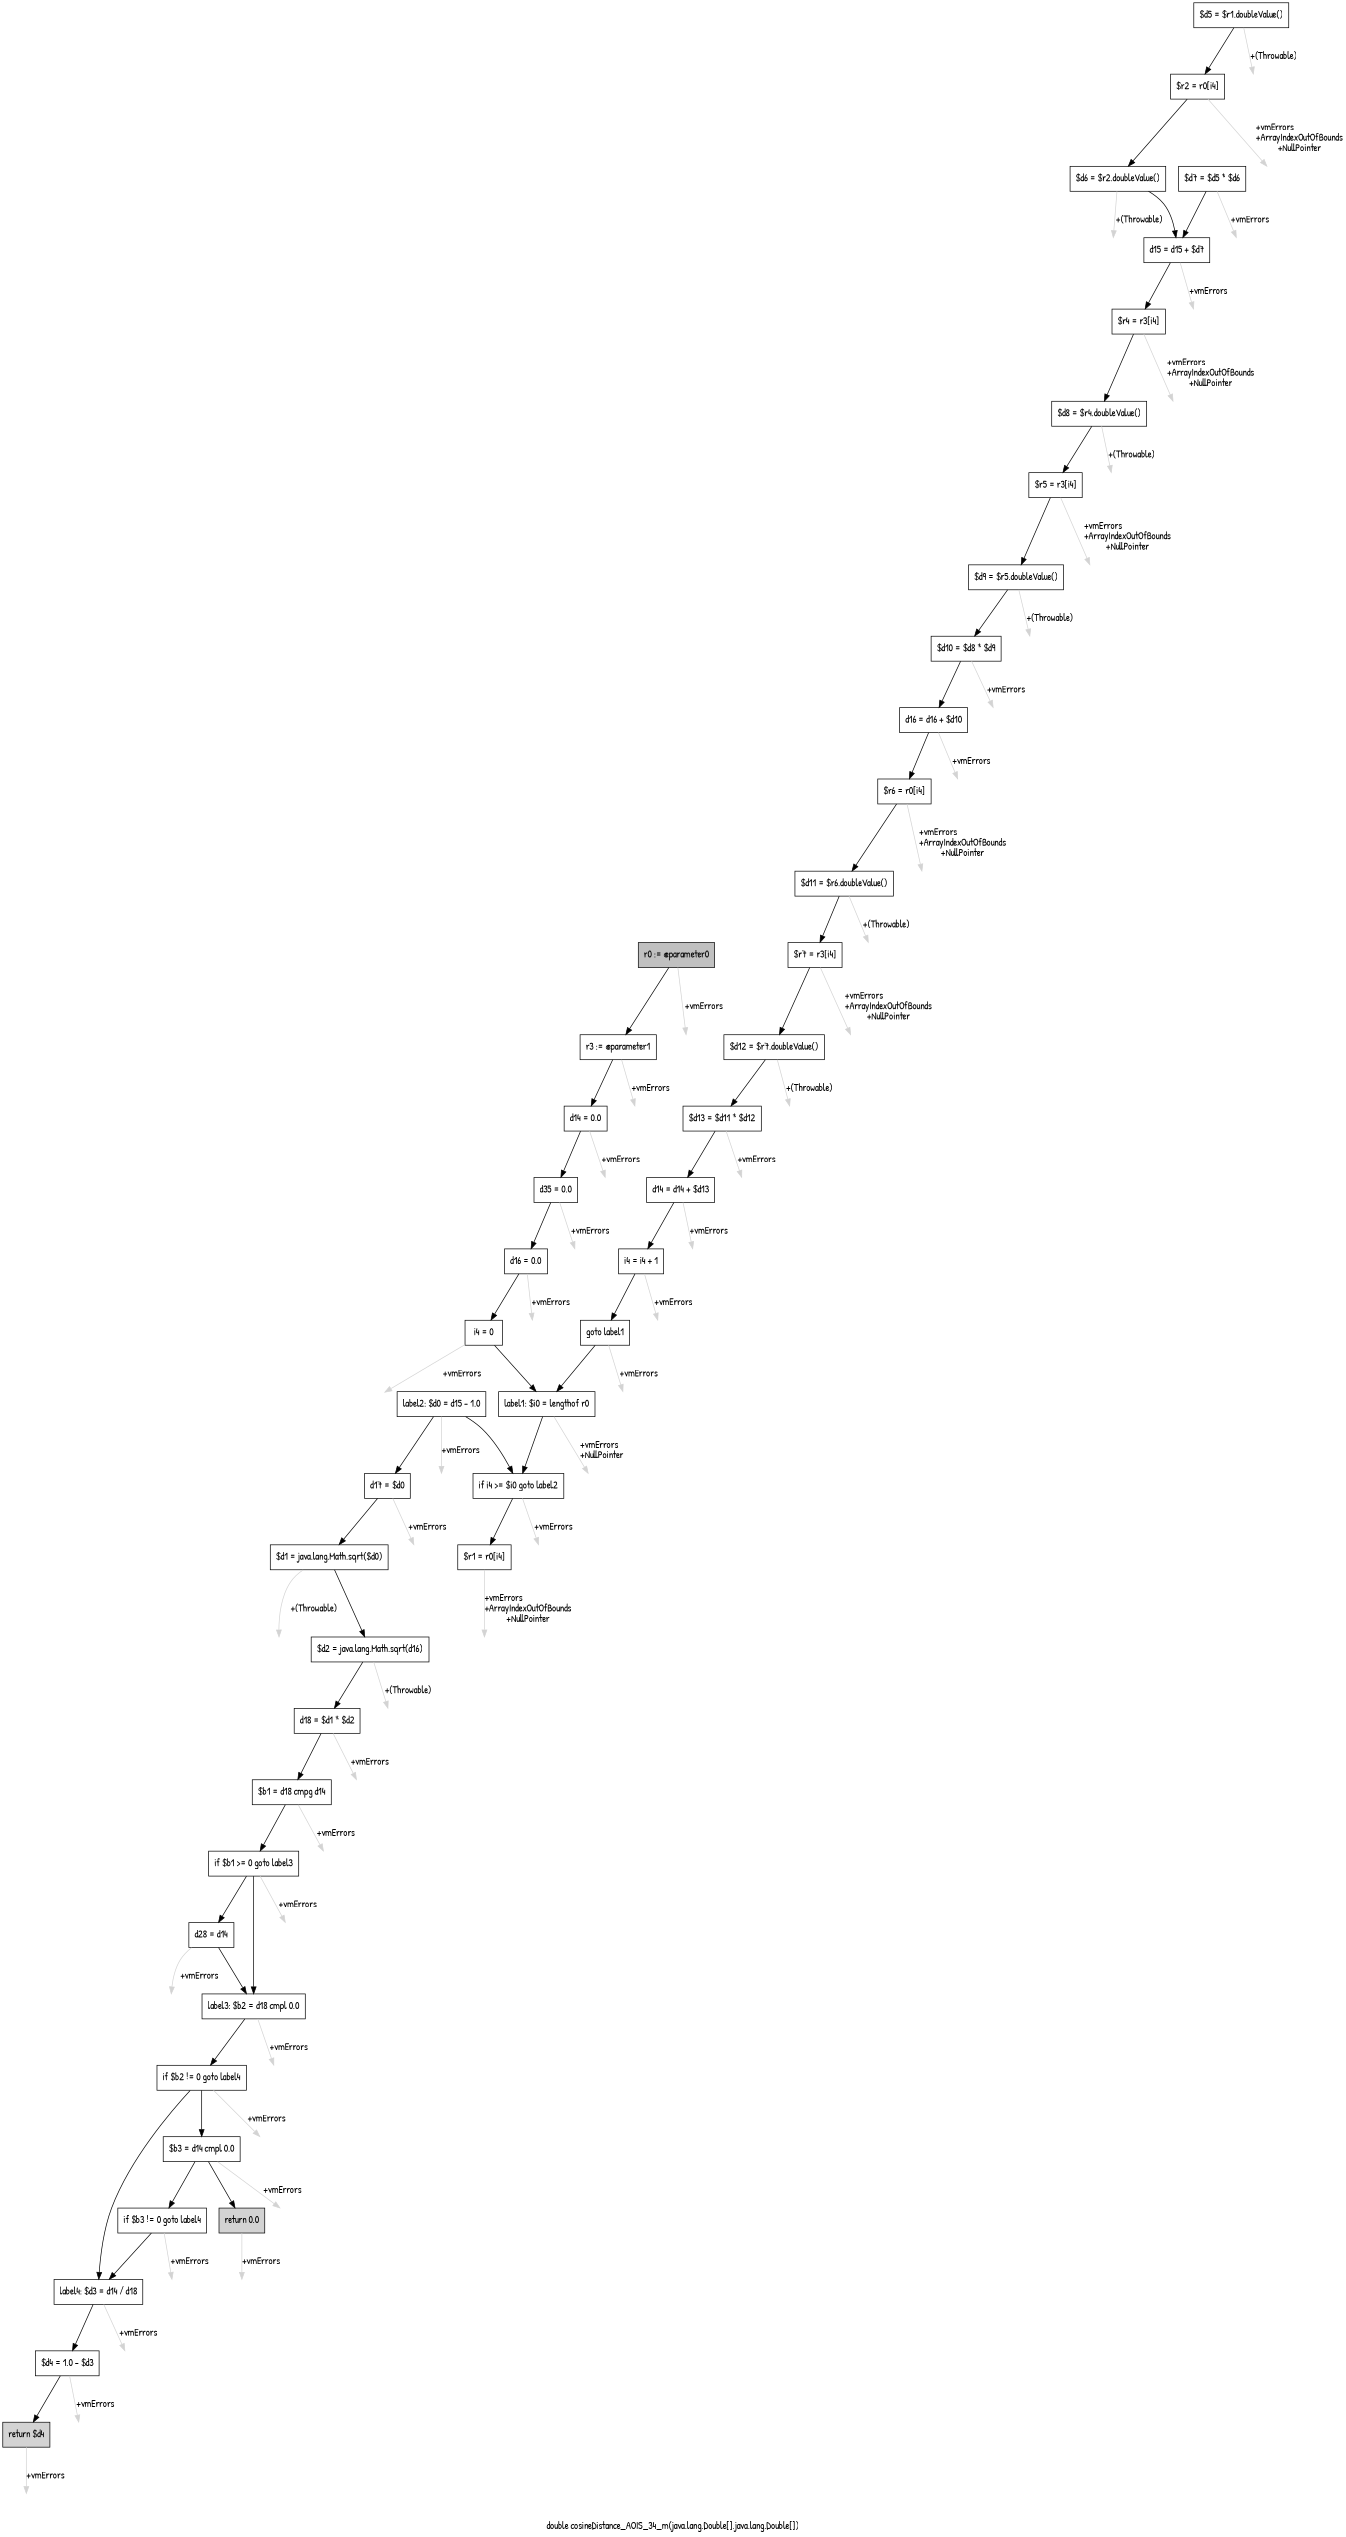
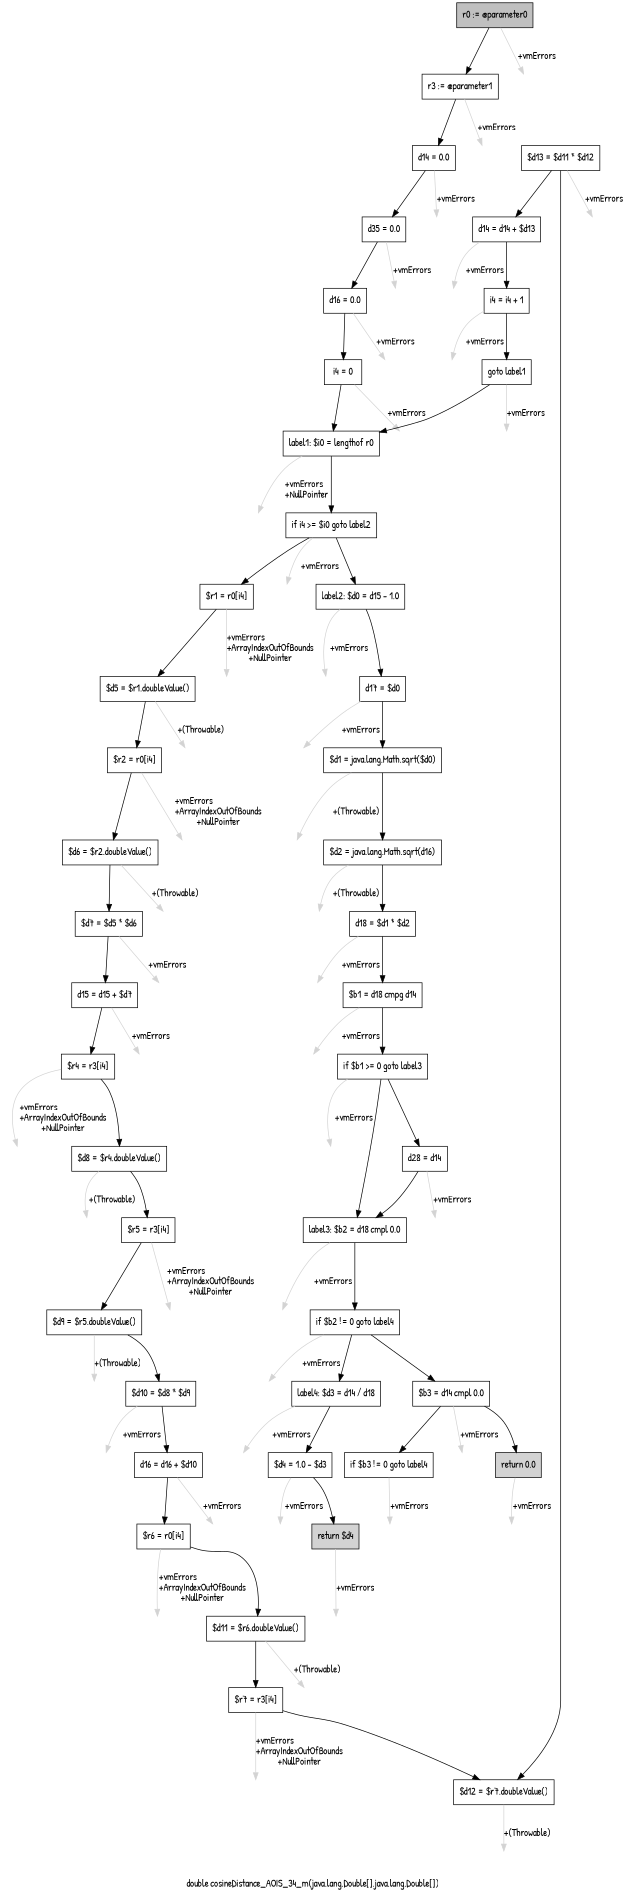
(1166, 208) -> (110, 885)
none -> (189, 640)
(750, 1080) -> (561, 978)
(491, 1439) -> (344, 558)
(133, 2254) -> none
